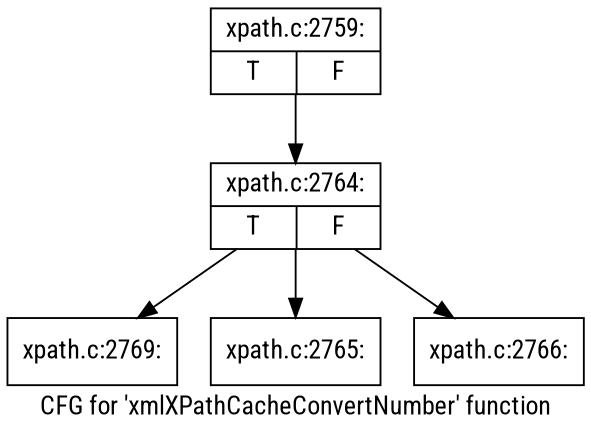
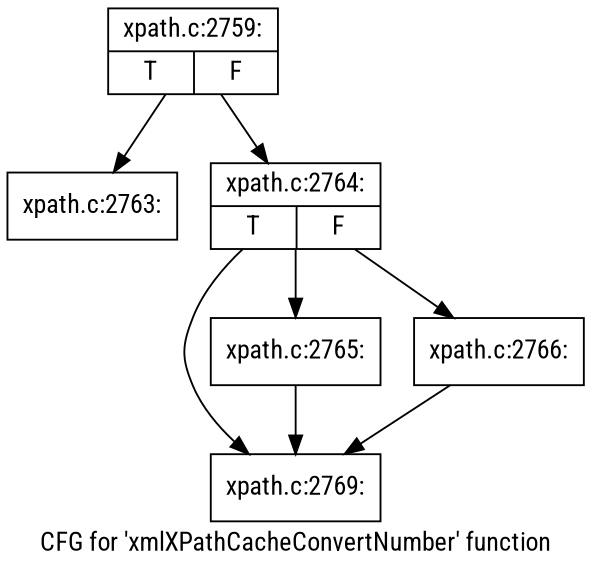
none -> (92, 206)
none -> (296, 410)
none -> (405, 414)
